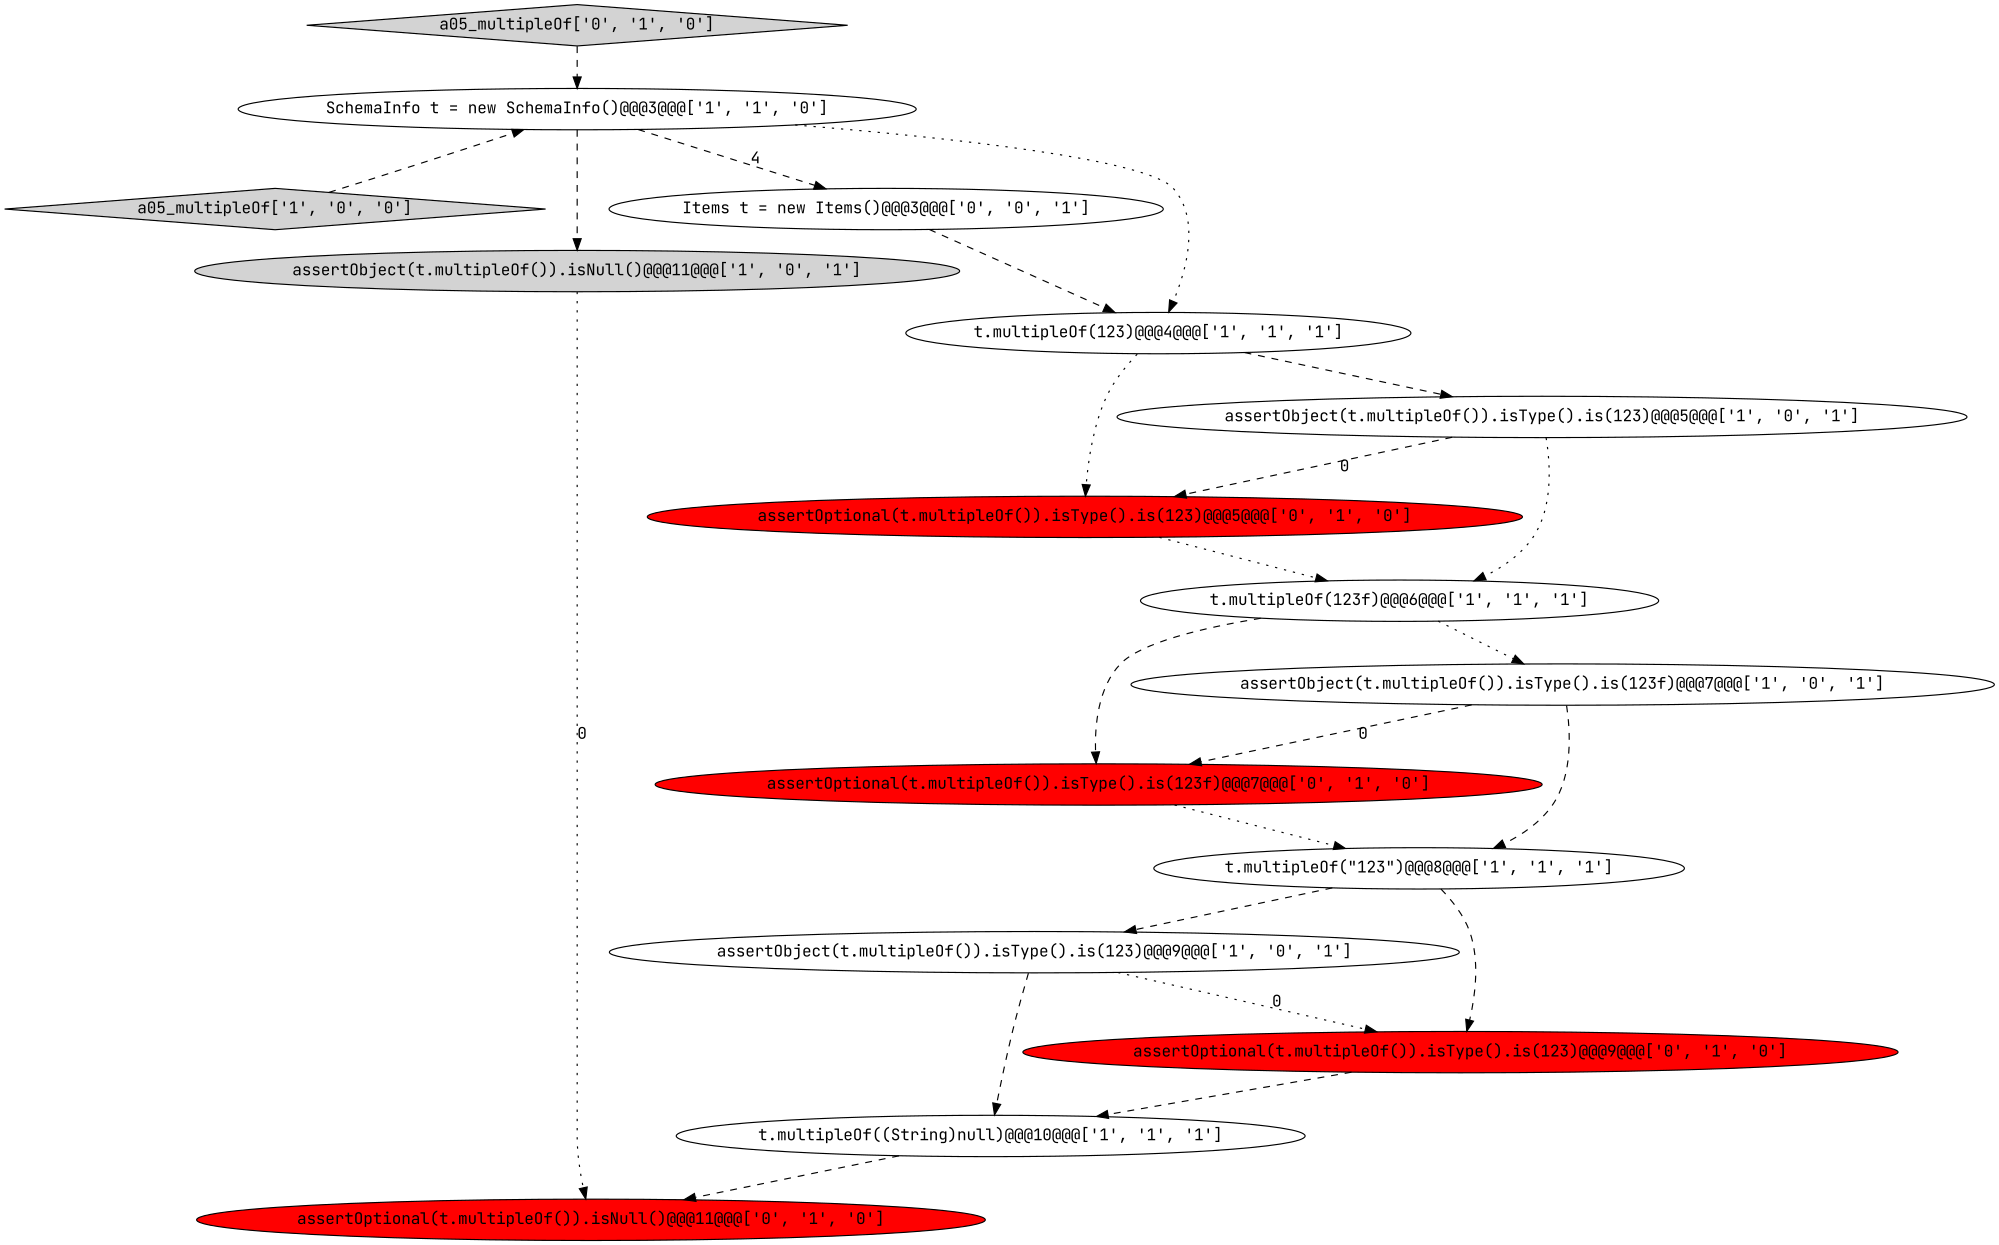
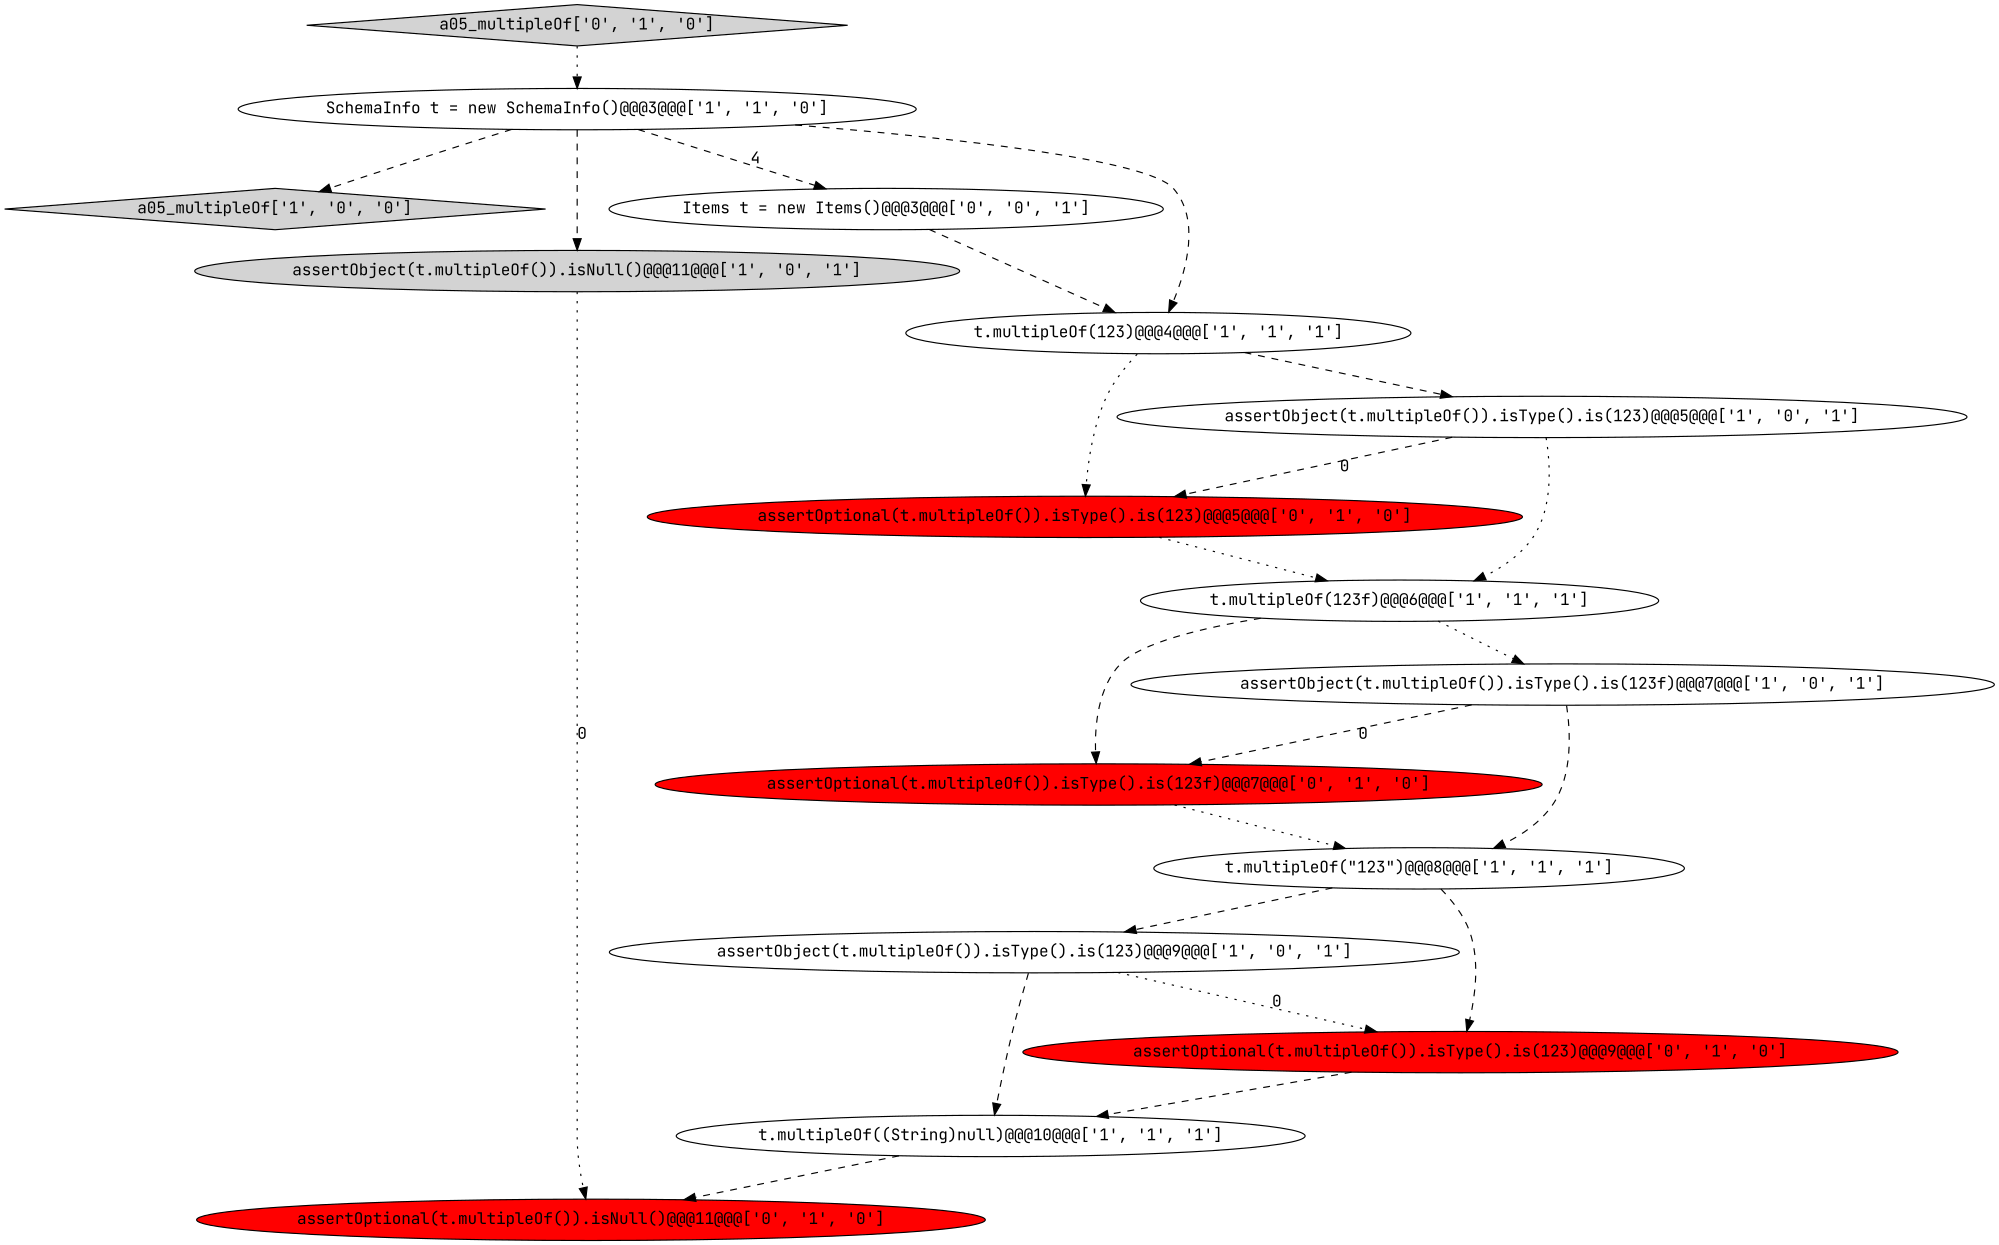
(577, 62) -> (577, 62)
(1046, 153) -> (1046, 153)
(421, 163) -> (421, 158)
